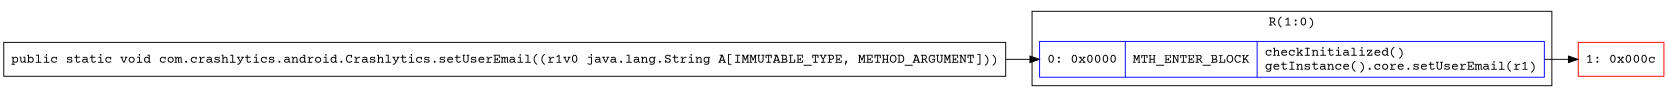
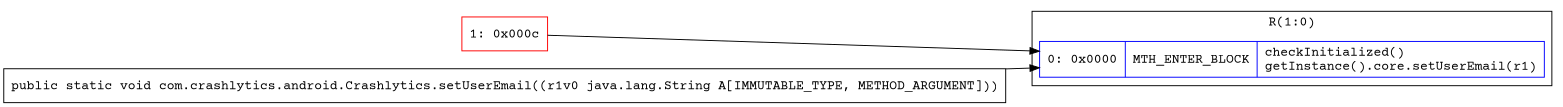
(1558, 59) -> (789, 43)
